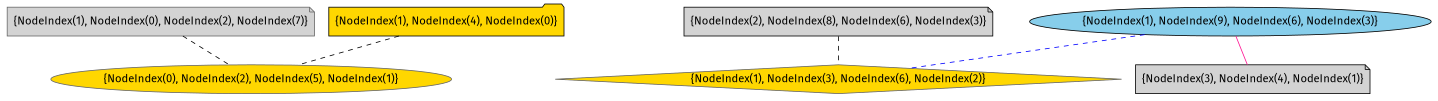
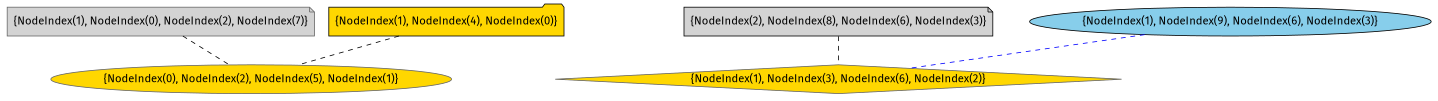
(1253, 79) -> none
